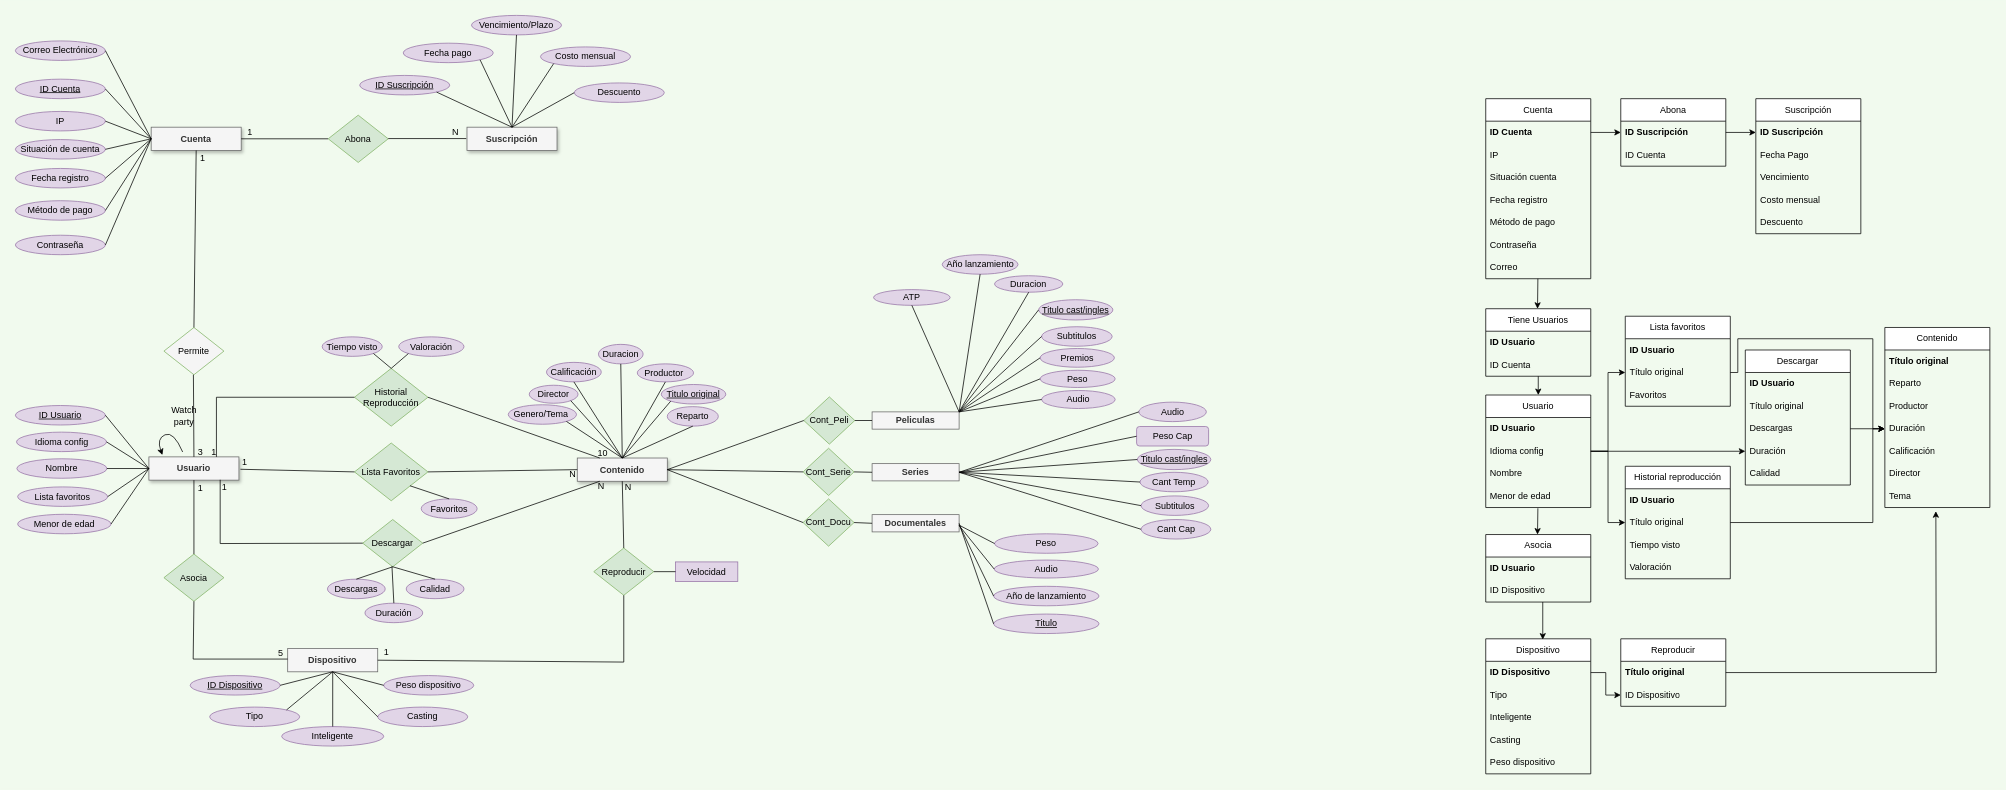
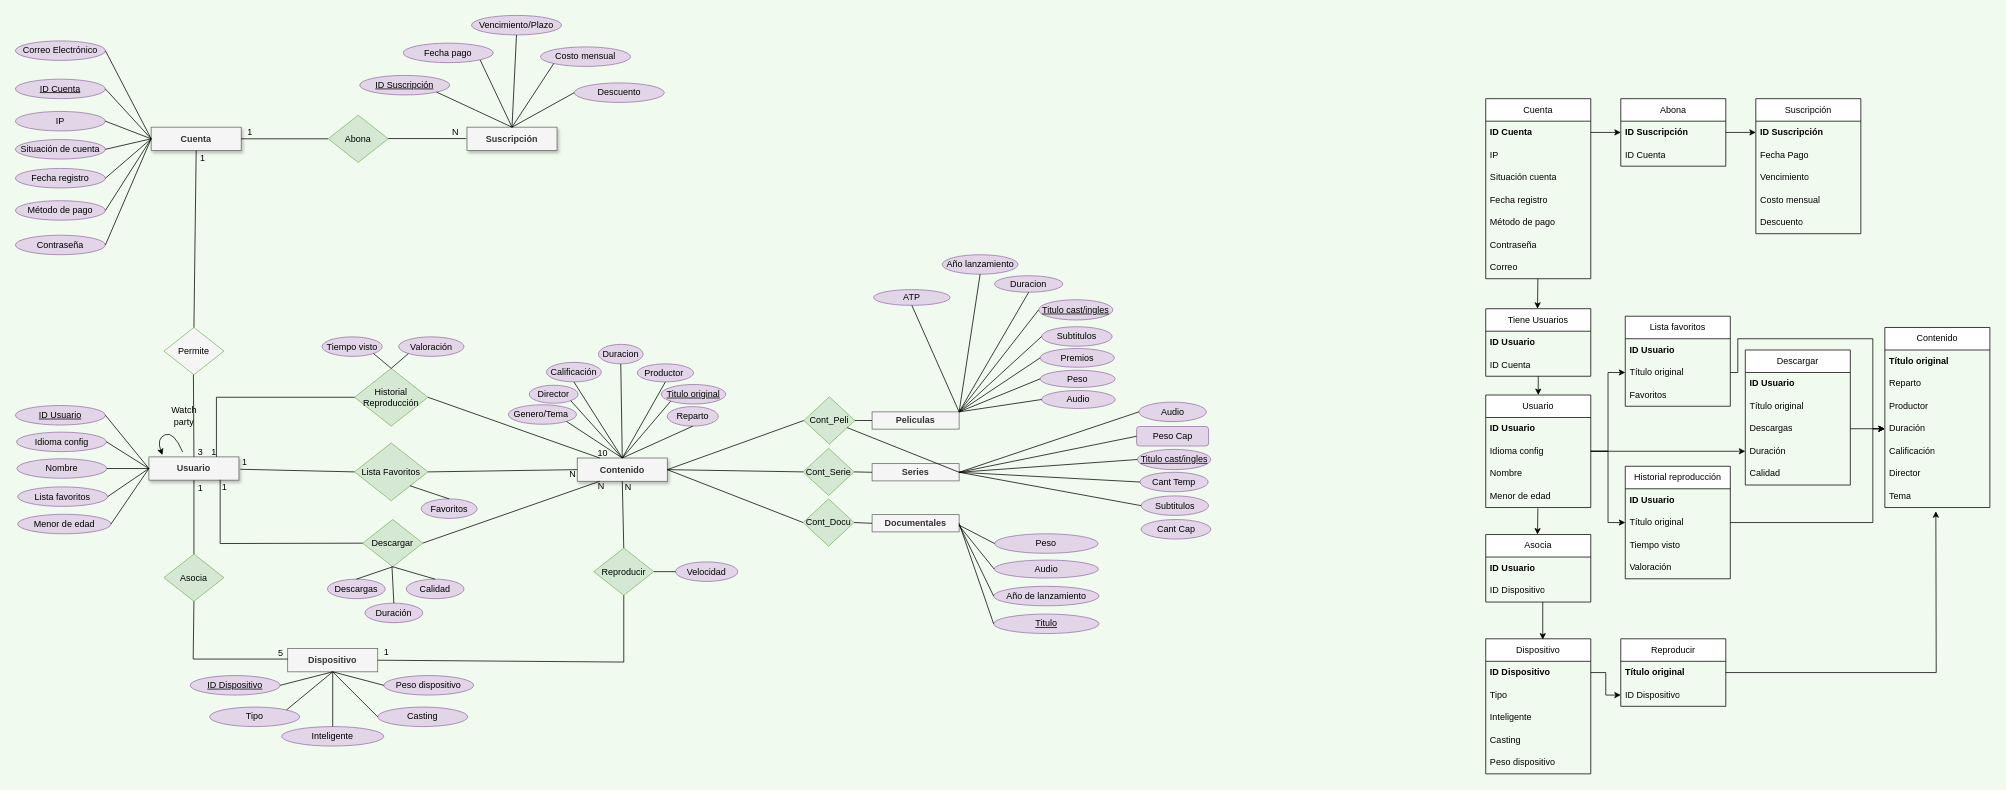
(1054, 502) -> (902, 449)
(707, 572) -> (707, 572)
